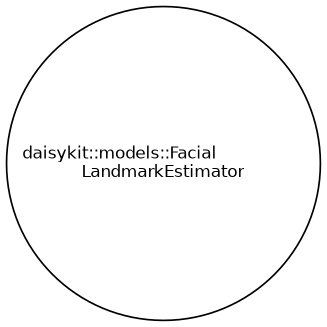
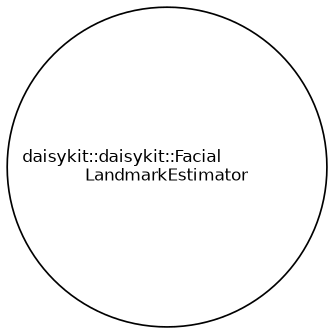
(163, 163) -> (167, 167)
